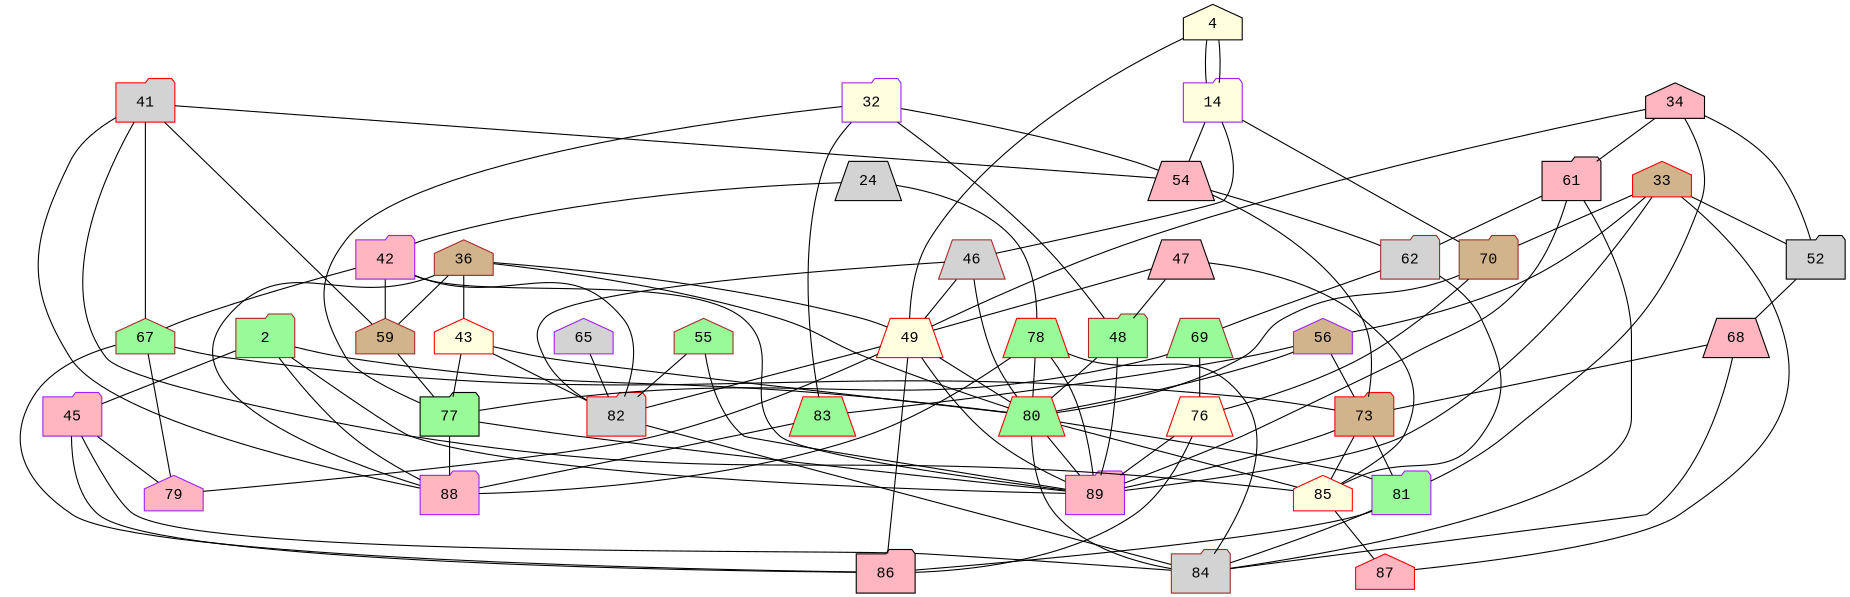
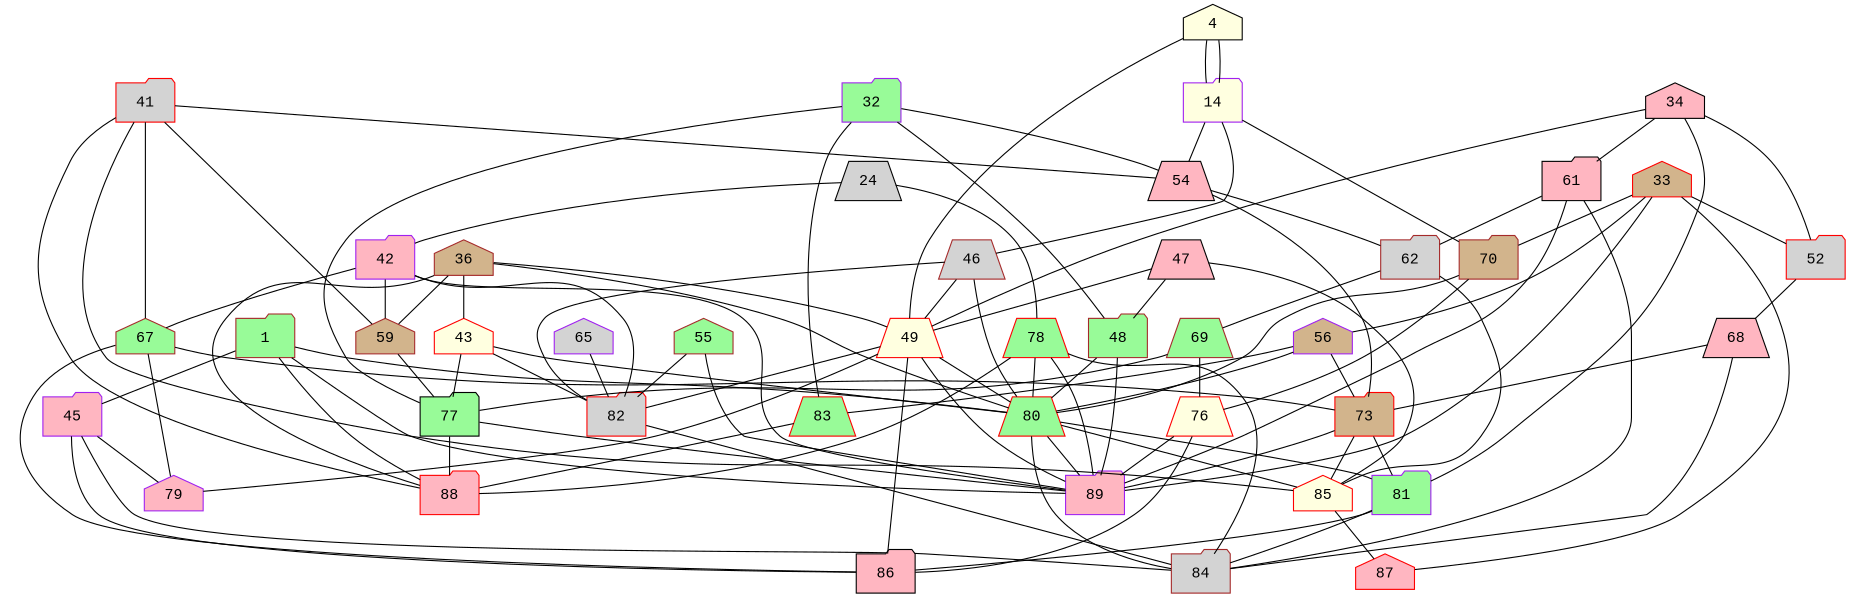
(872, 102) -> (872, 102)
(1816, 259) -> (1816, 259)
(265, 338) -> (265, 338)
(450, 495) -> (450, 495)
